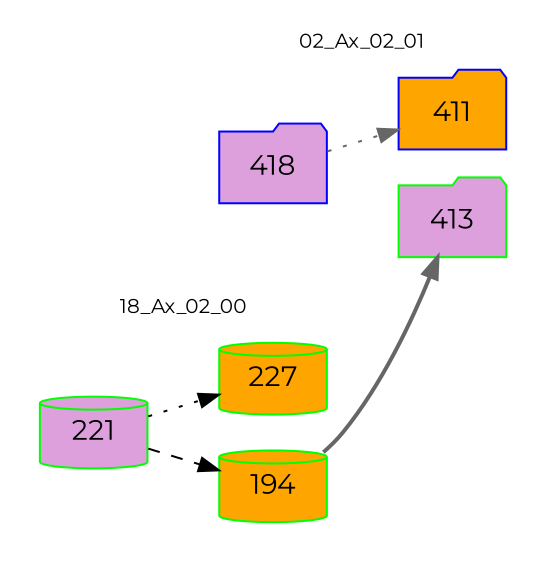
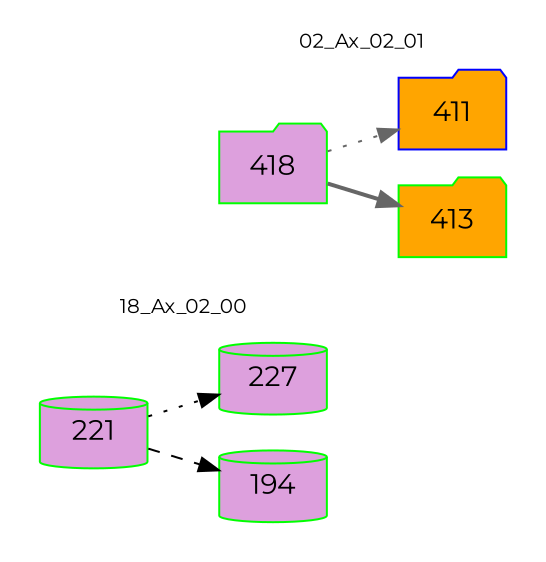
(273, 167) -> (273, 167)
(452, 221) -> (452, 221)
(385, 370) -> (353, 191)
(273, 379) -> (273, 379)
(273, 486) -> (273, 486)
